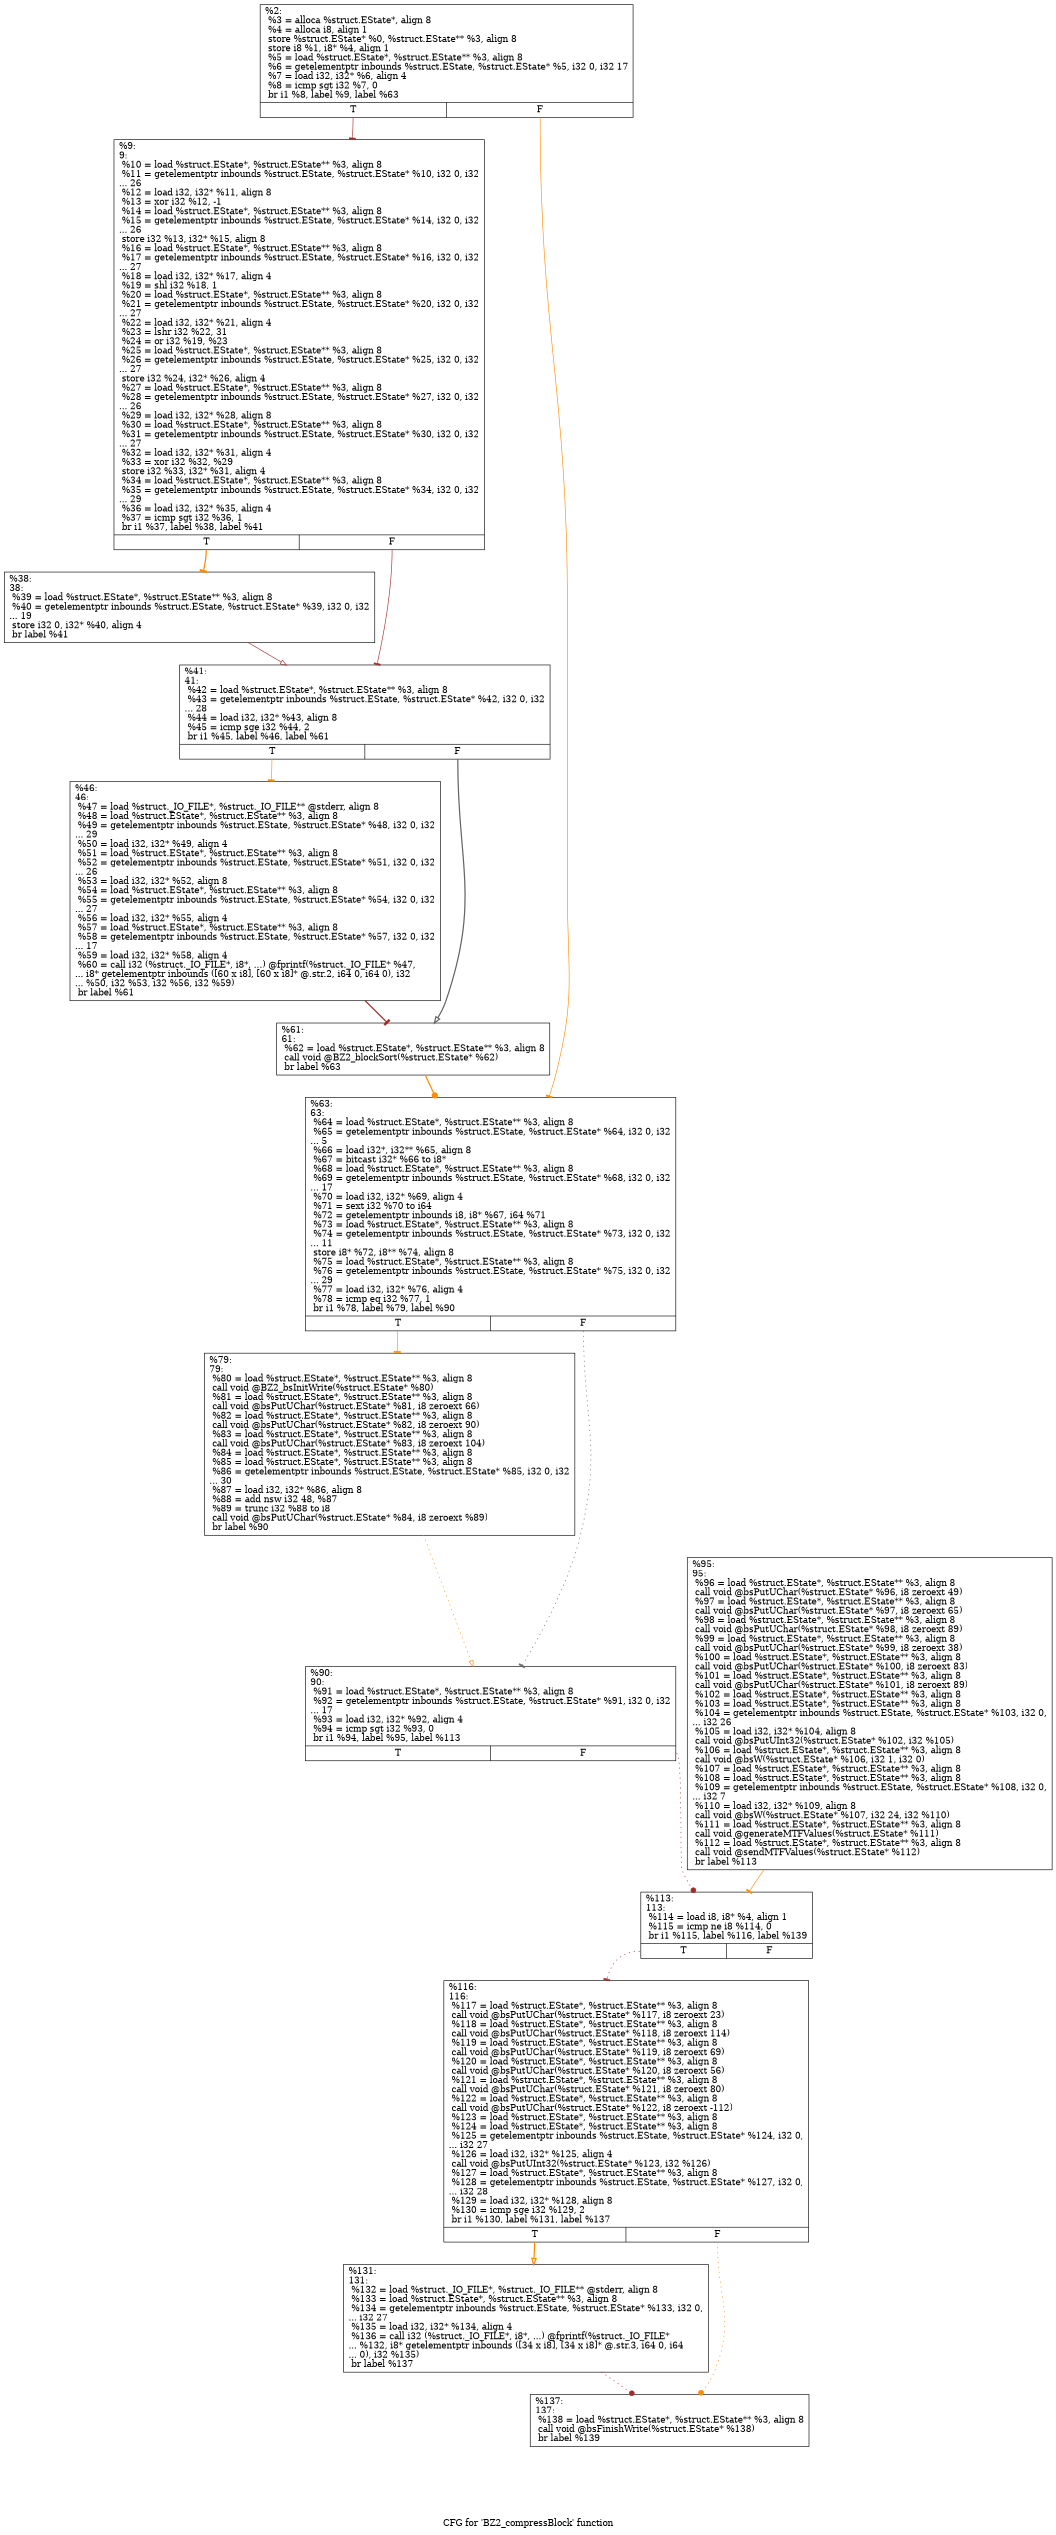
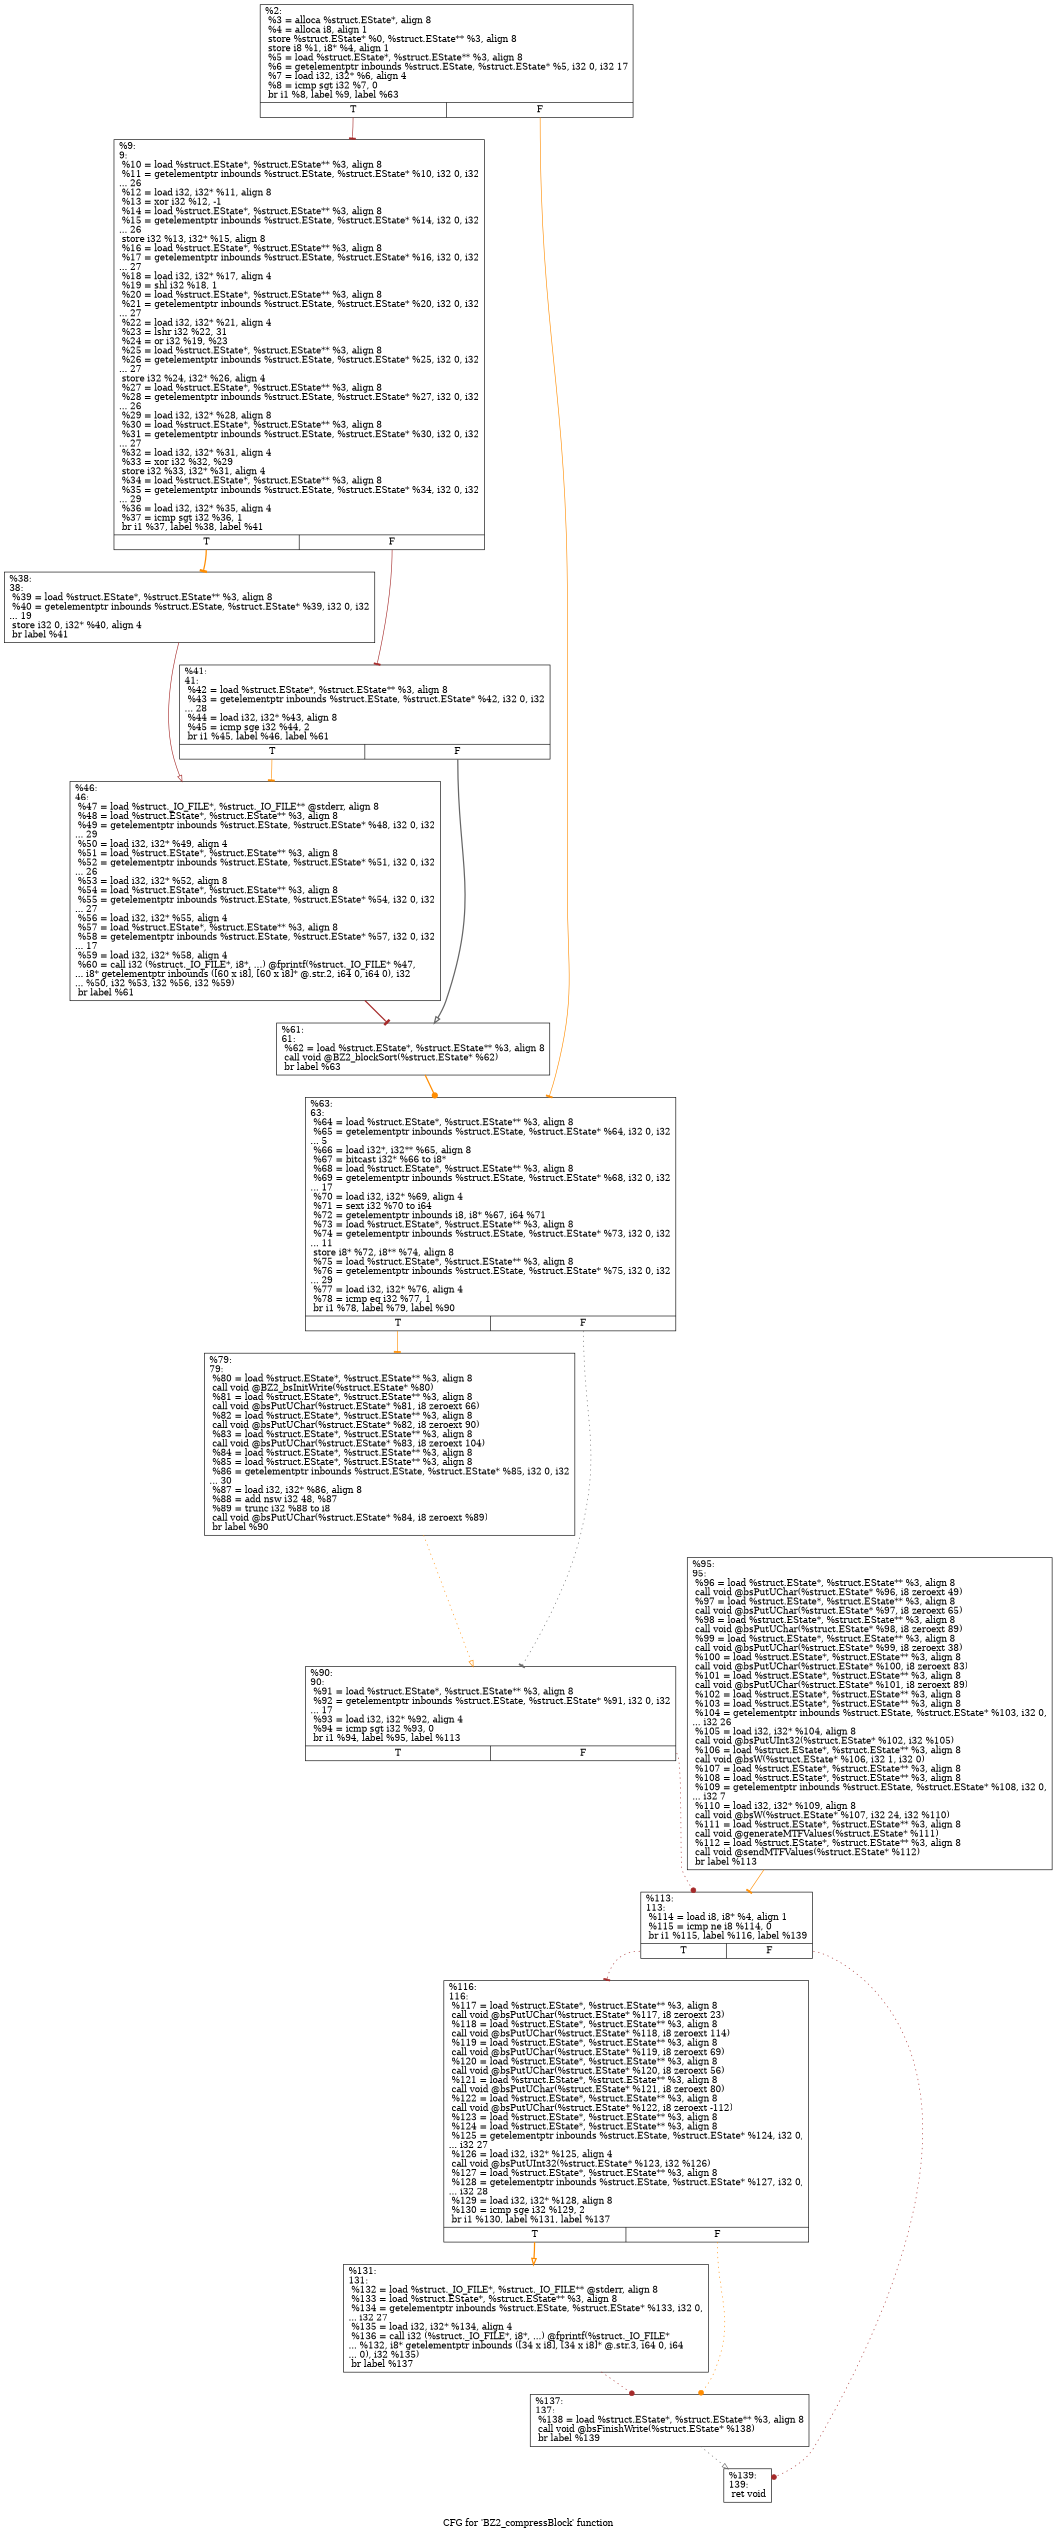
(265, 652) -> (169, 709)
none -> (748, 2486)
